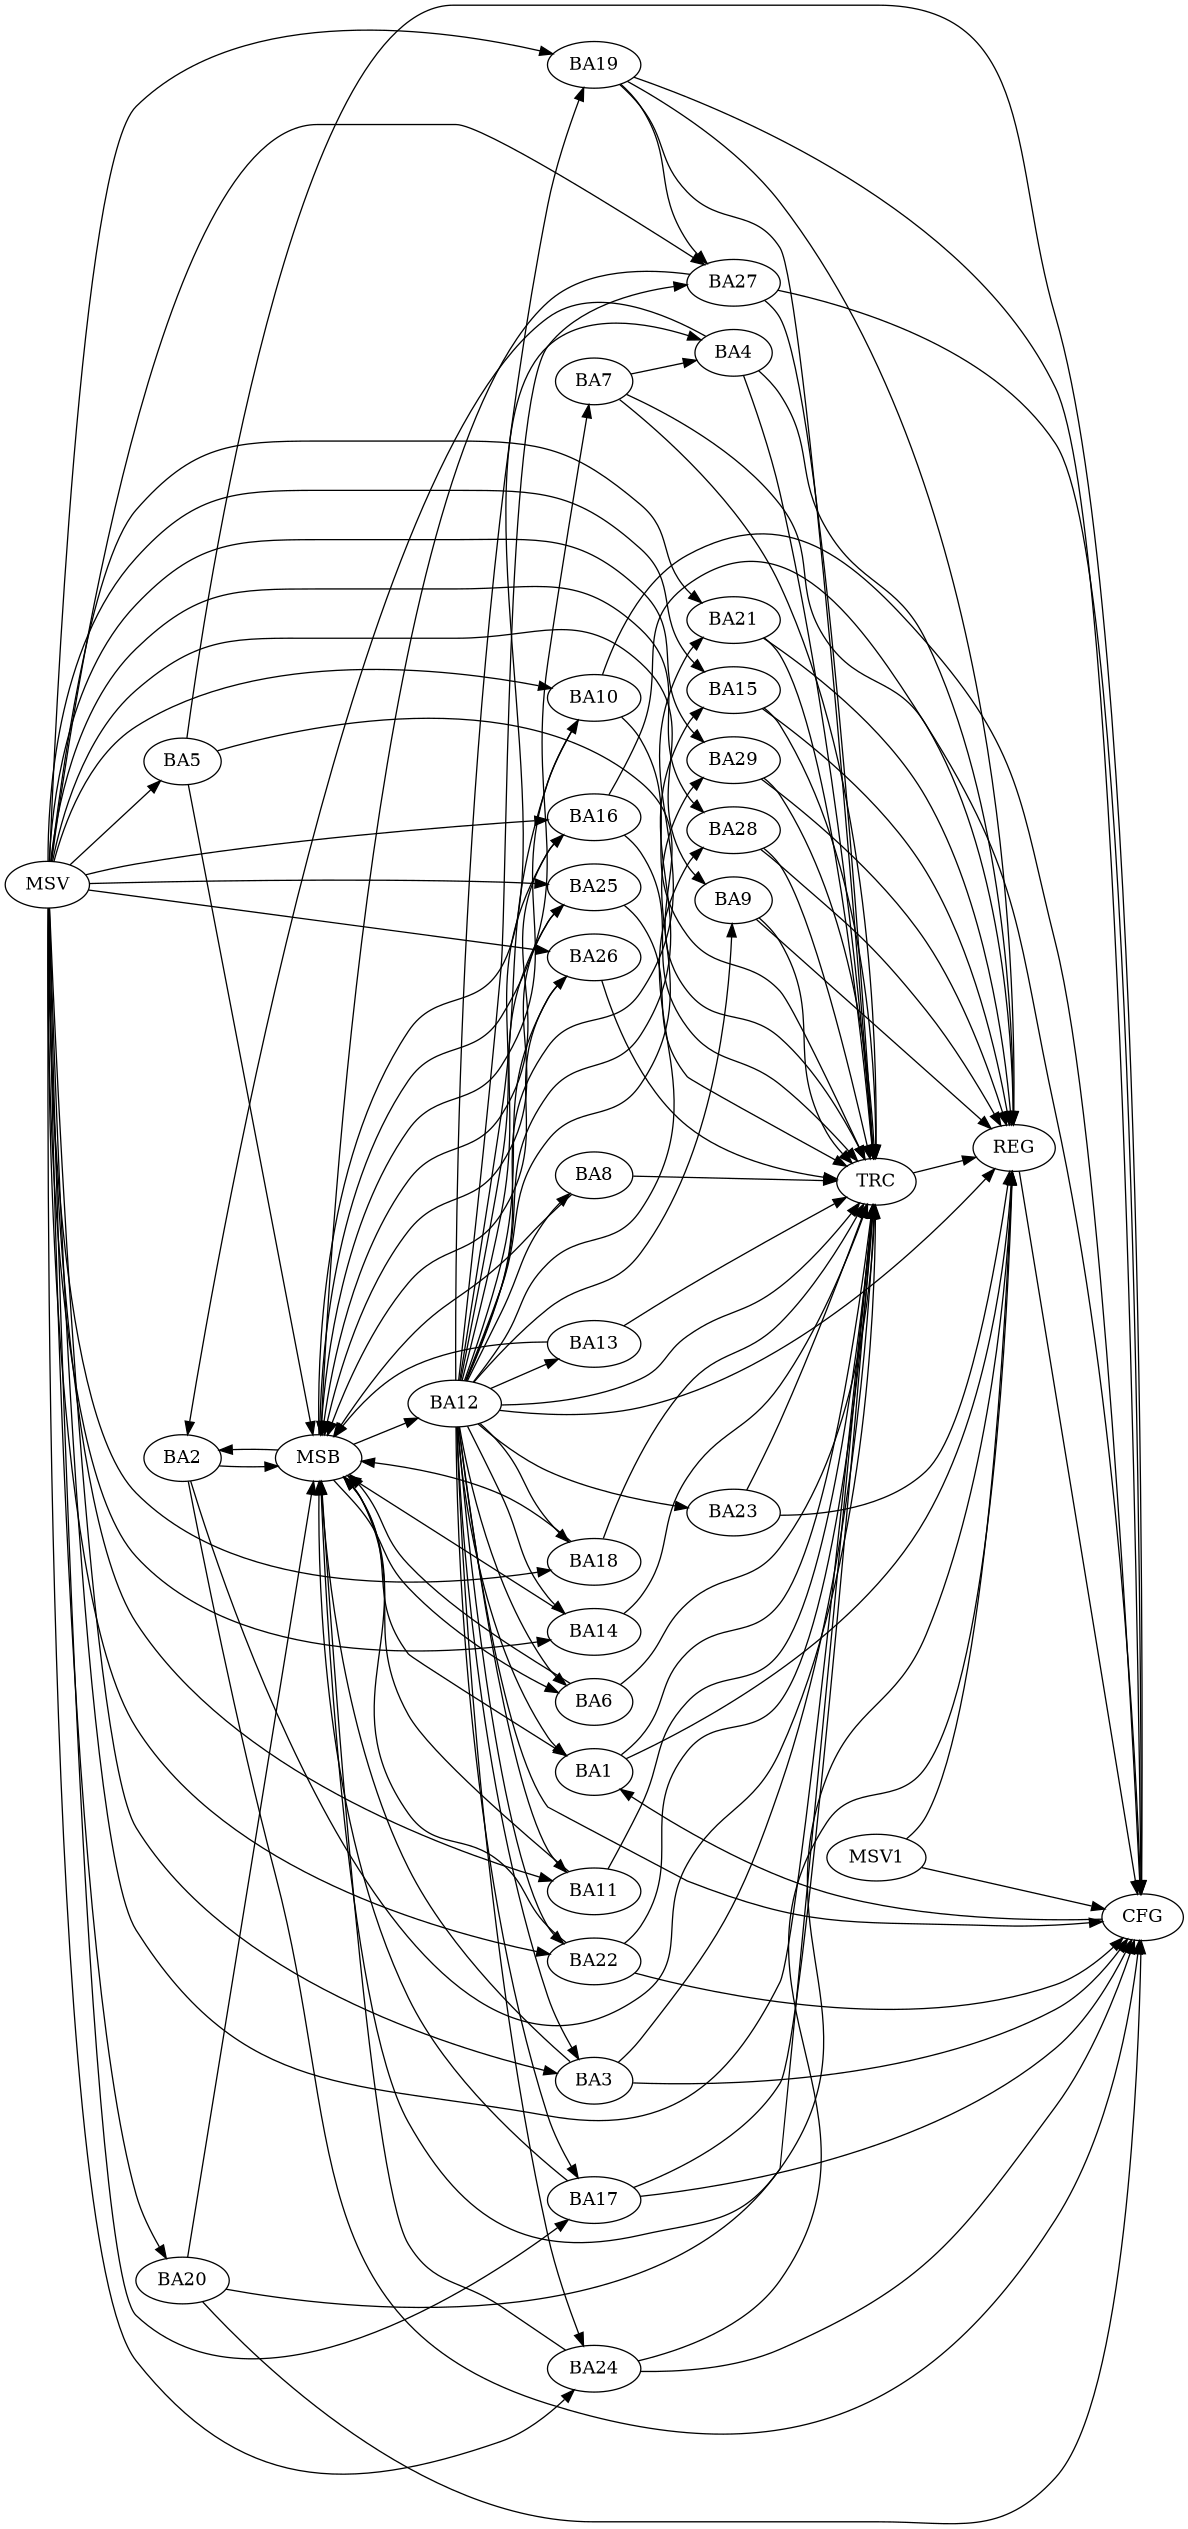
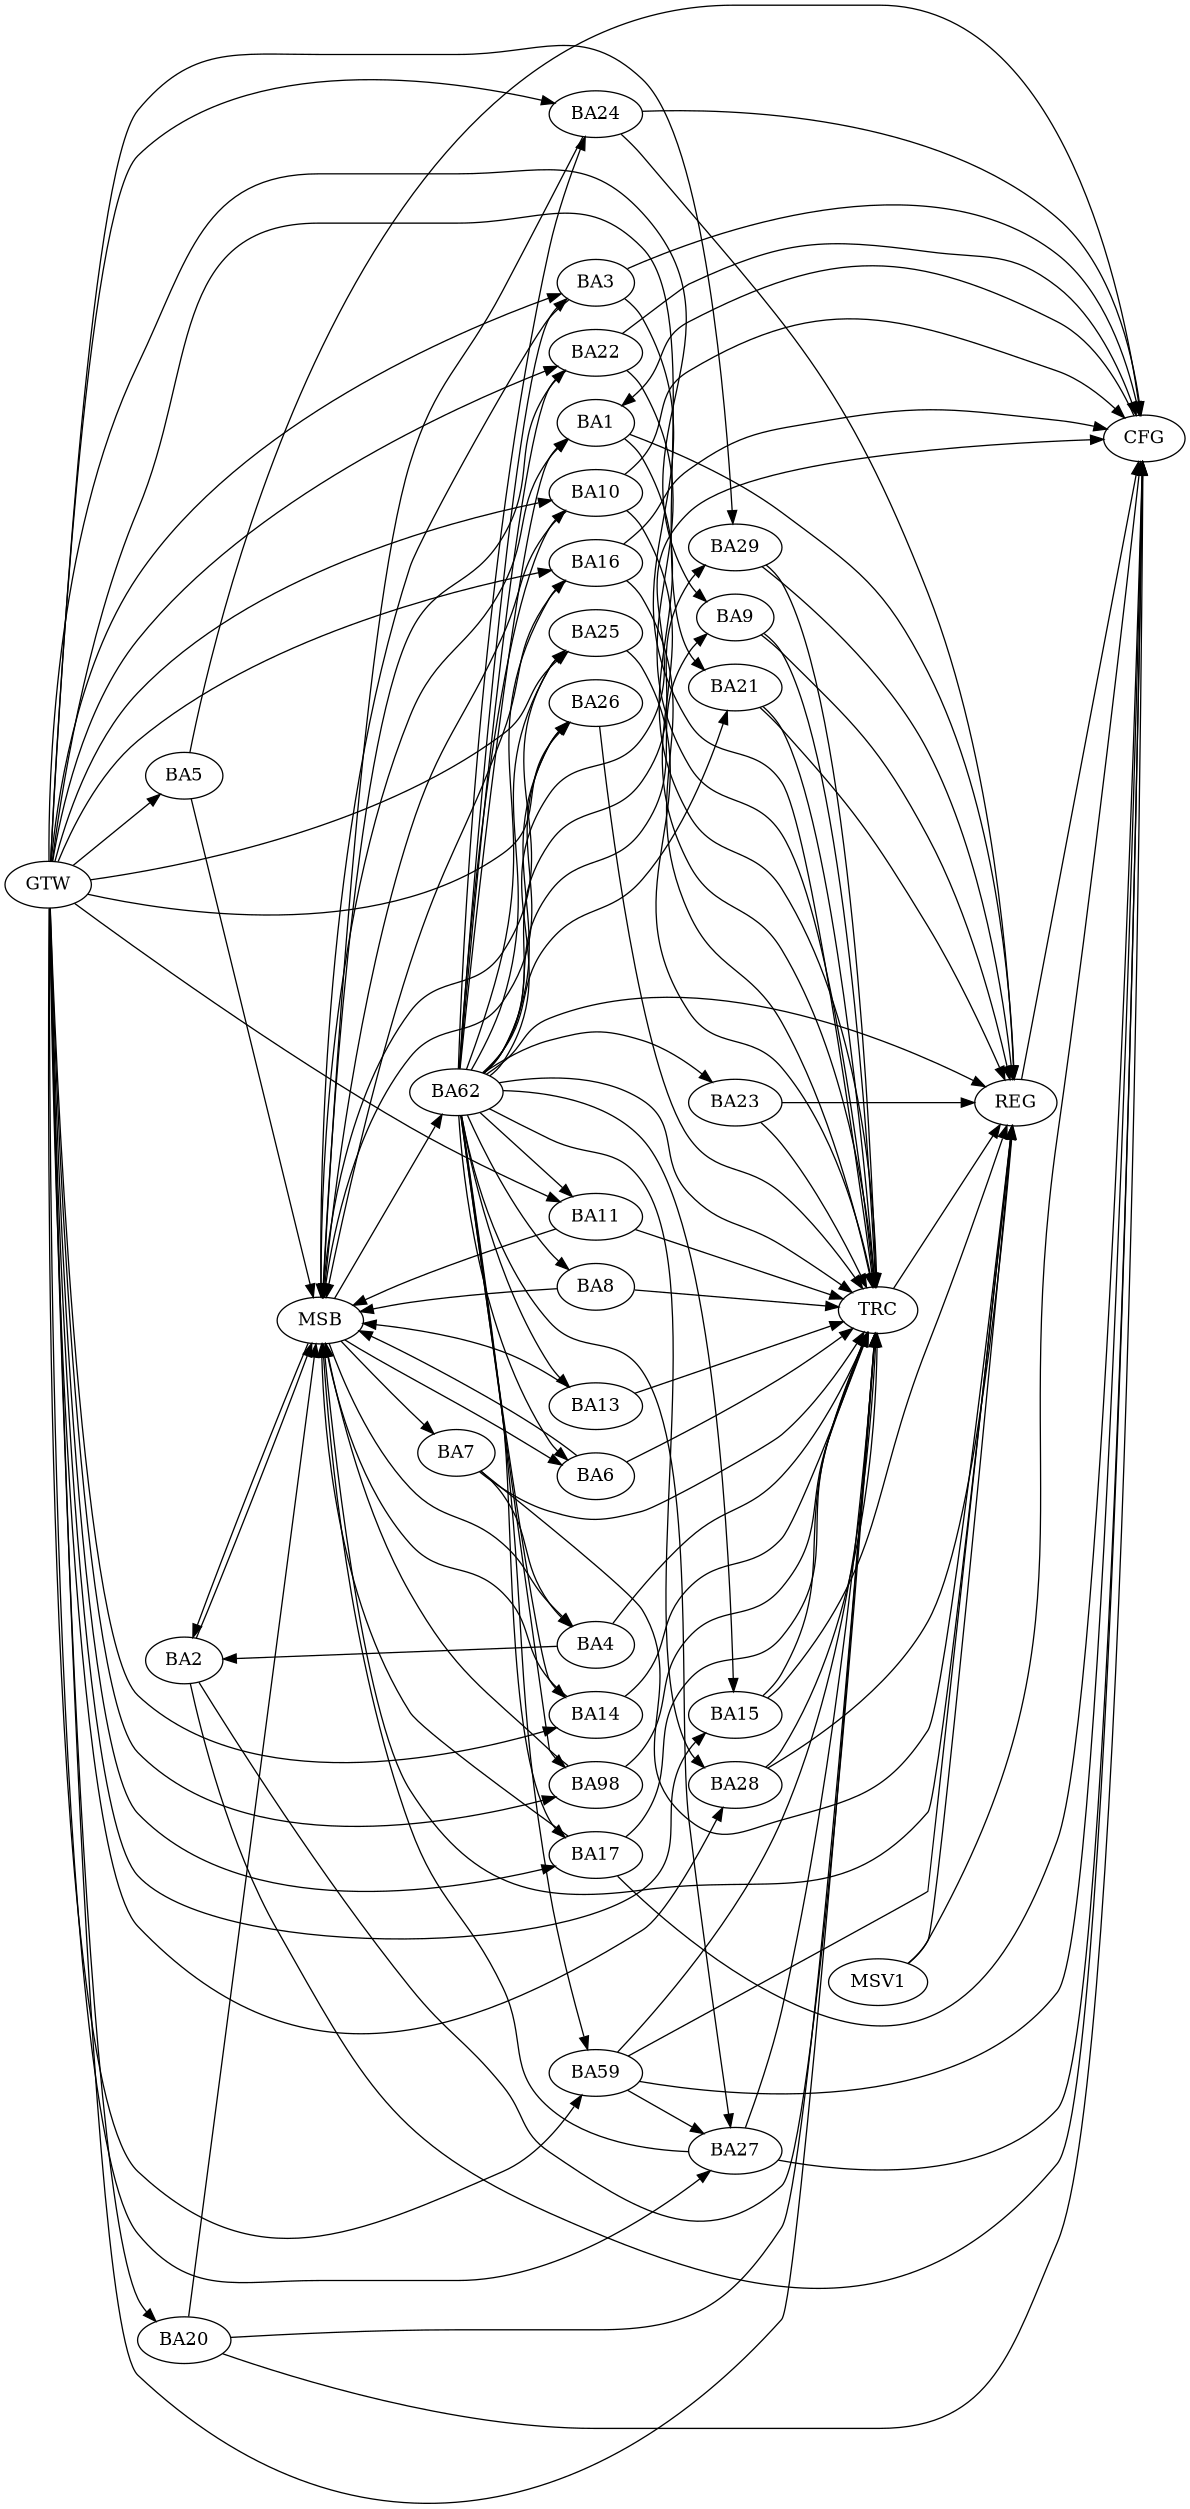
(594, 65) -> (596, 2073)
(955, 713) -> none
(649, 792) -> none
(47, 885) -> (48, 885)
(455, 1404) -> (456, 1092)
(594, 1562) -> (596, 1785)
